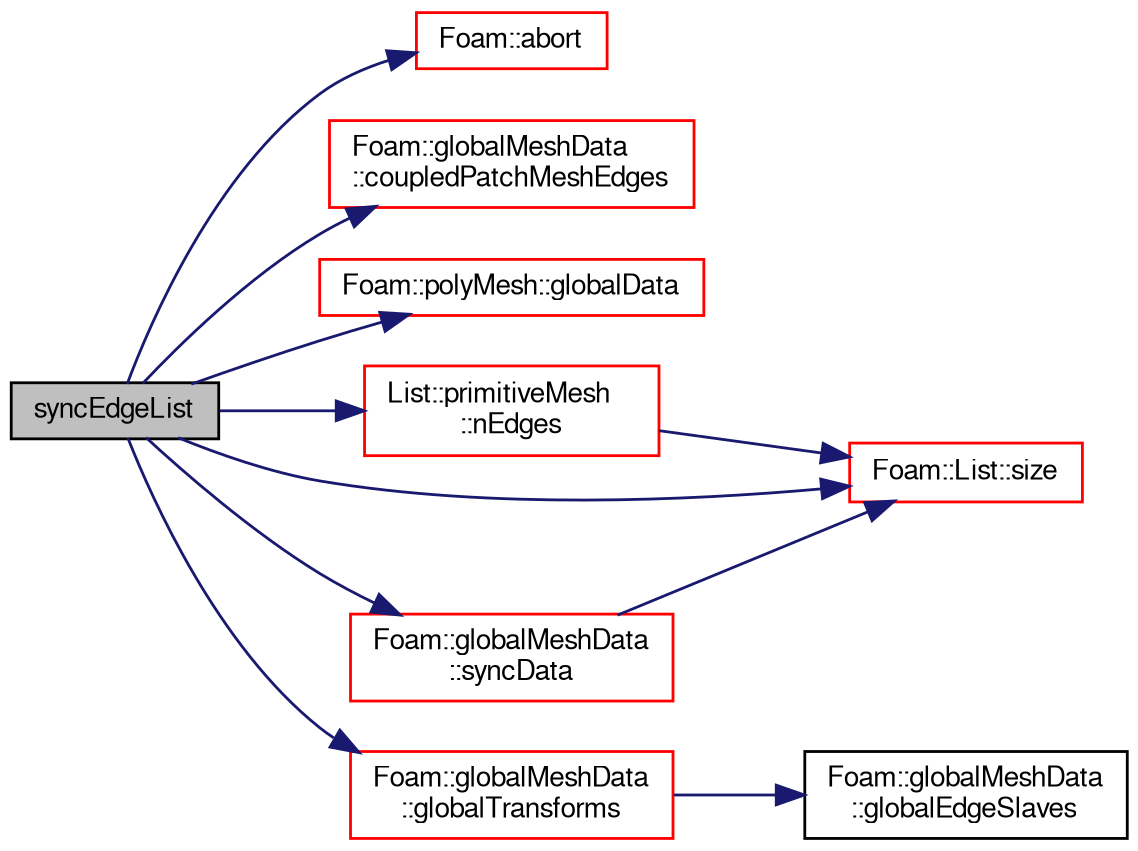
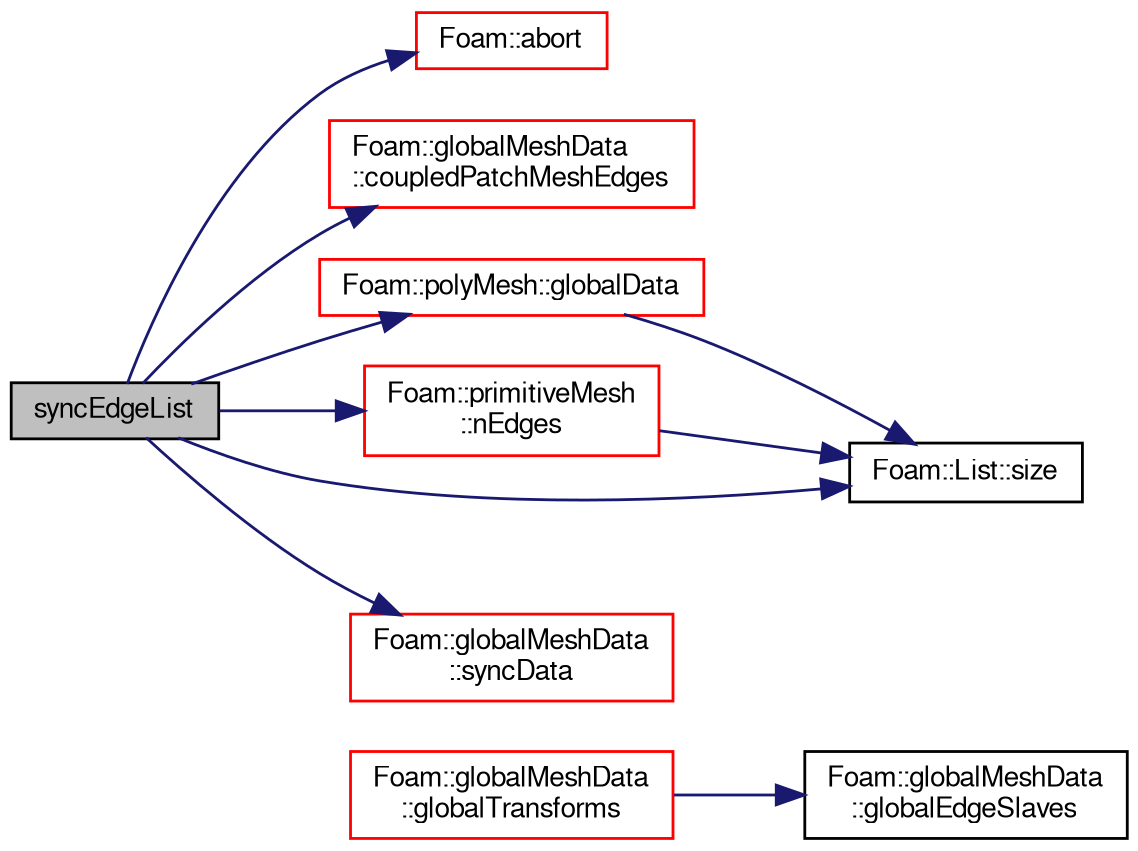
(512, 411) -> (512, 411)
(966, 473) -> (966, 473)
(743, 564) -> (760, 365)
(211, 602) -> none
